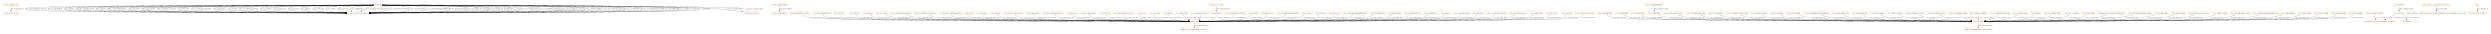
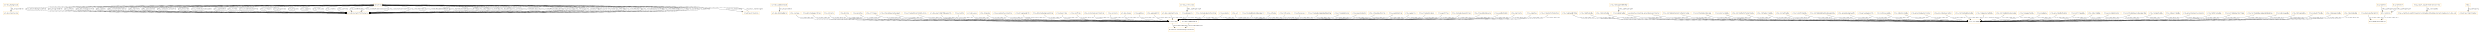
(800, 13) -> (795, 13)
(1267, 13) -> (1235, 13)
(1673, 13) -> (1644, 13)
(2111, 13) -> (2112, 13)
(2405, 16) -> (2381, 9)
(1139, 20) -> (1188, 25)
(2379, 21) -> (2377, 21)
(1978, 25) -> (1824, 21)
